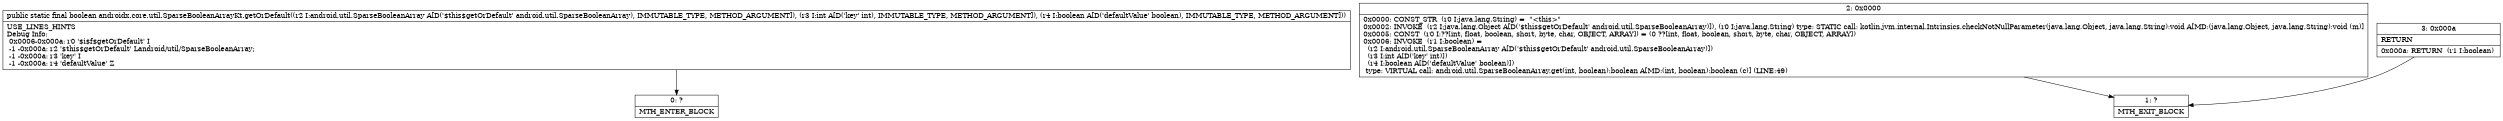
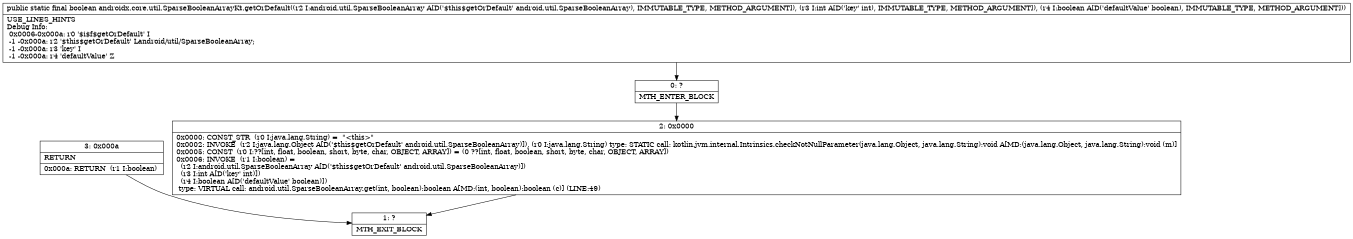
none -> (677, 109)
